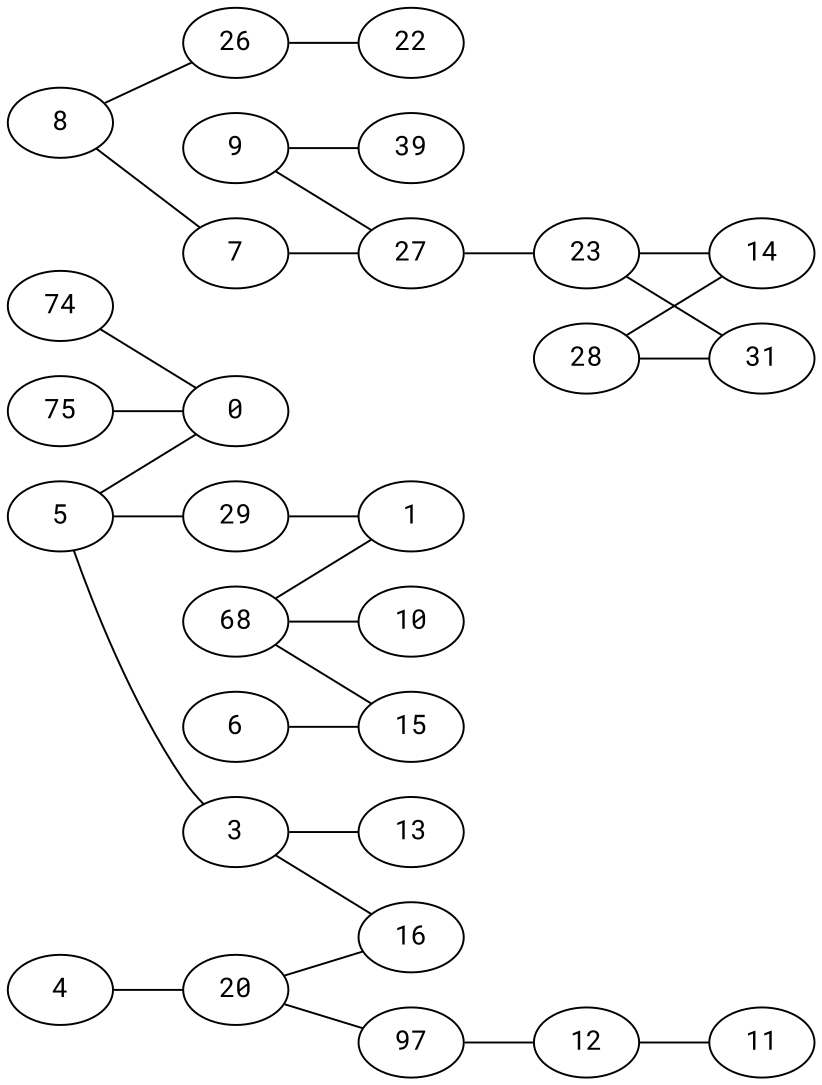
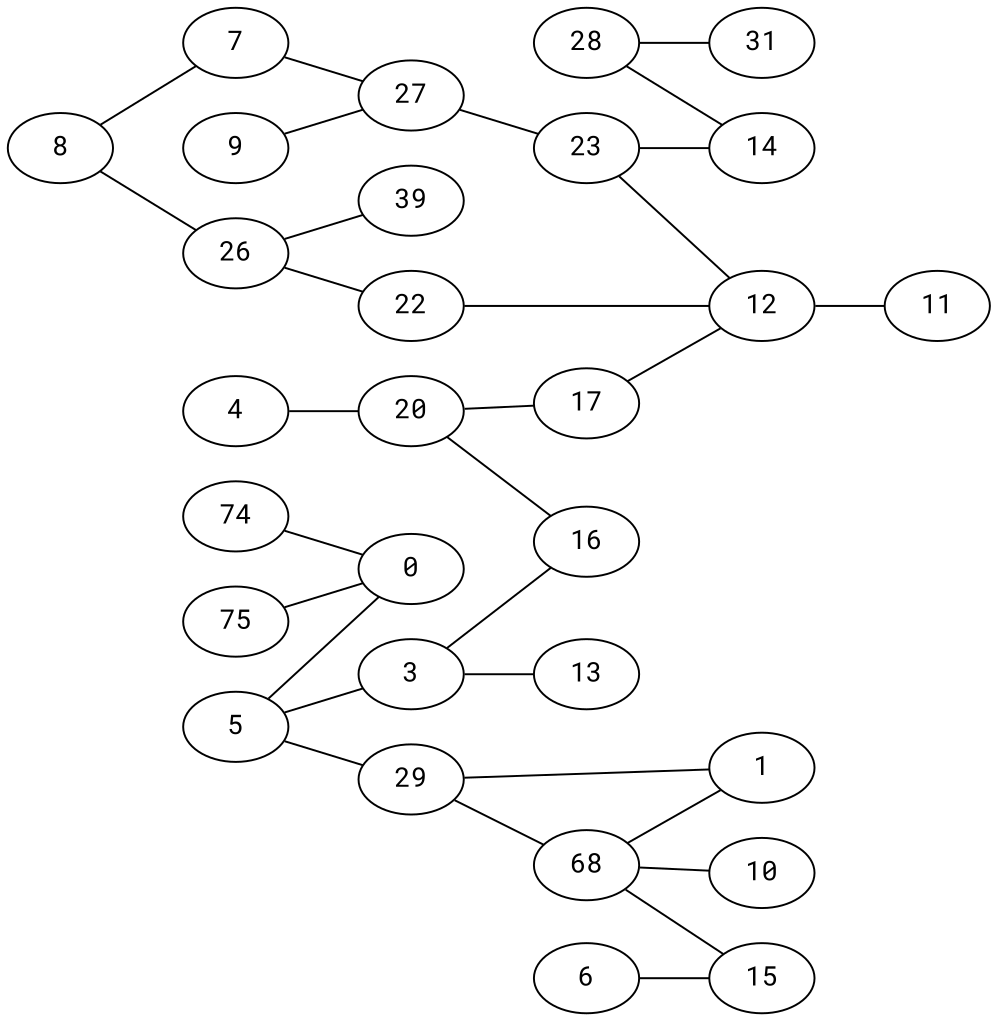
(324, 148) -> (324, 227)
(662, 299) -> (674, 227)
none -> (587, 306)
none -> (499, 822)
(411, 1043) -> (587, 403)
